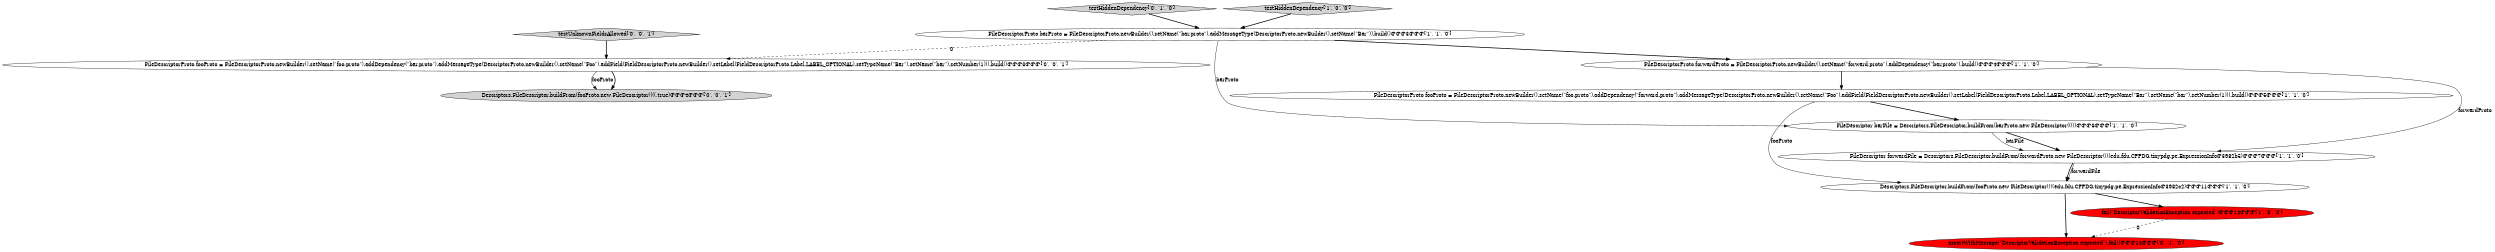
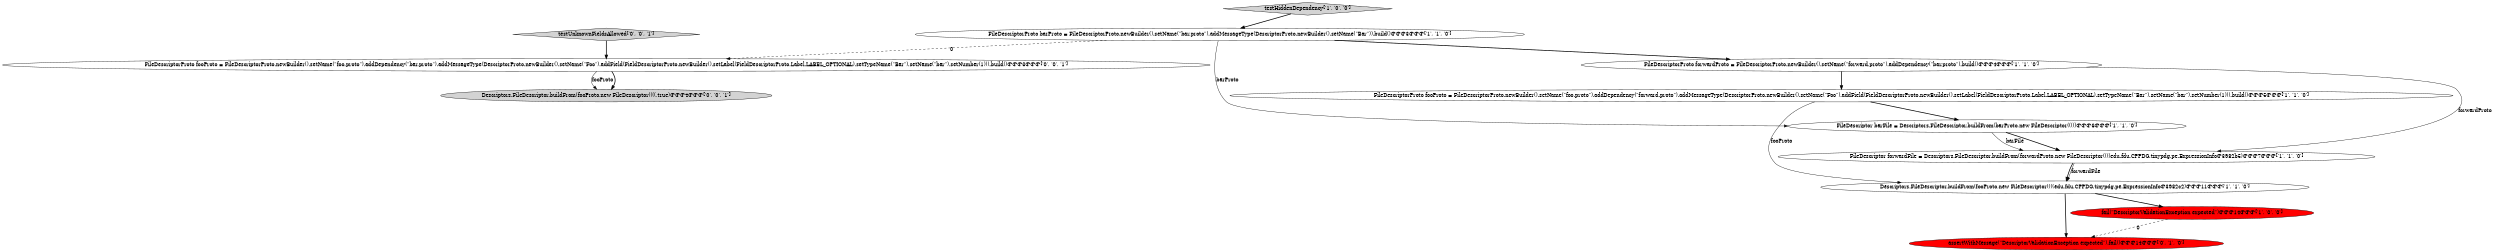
(1132, 9) -> none
